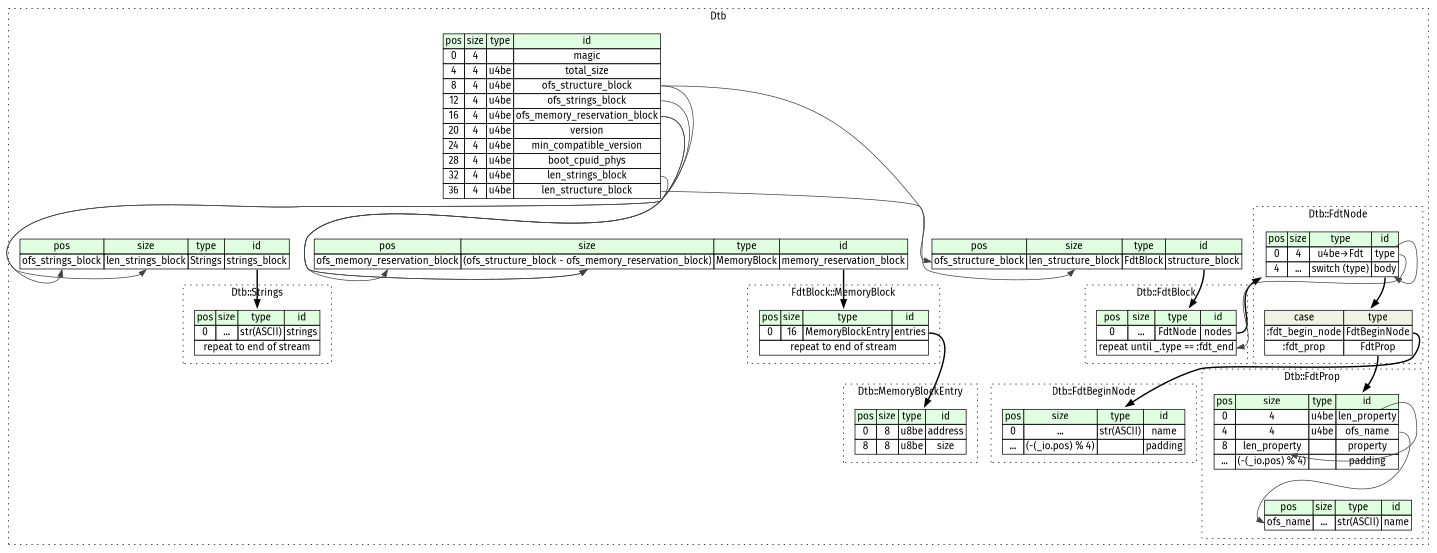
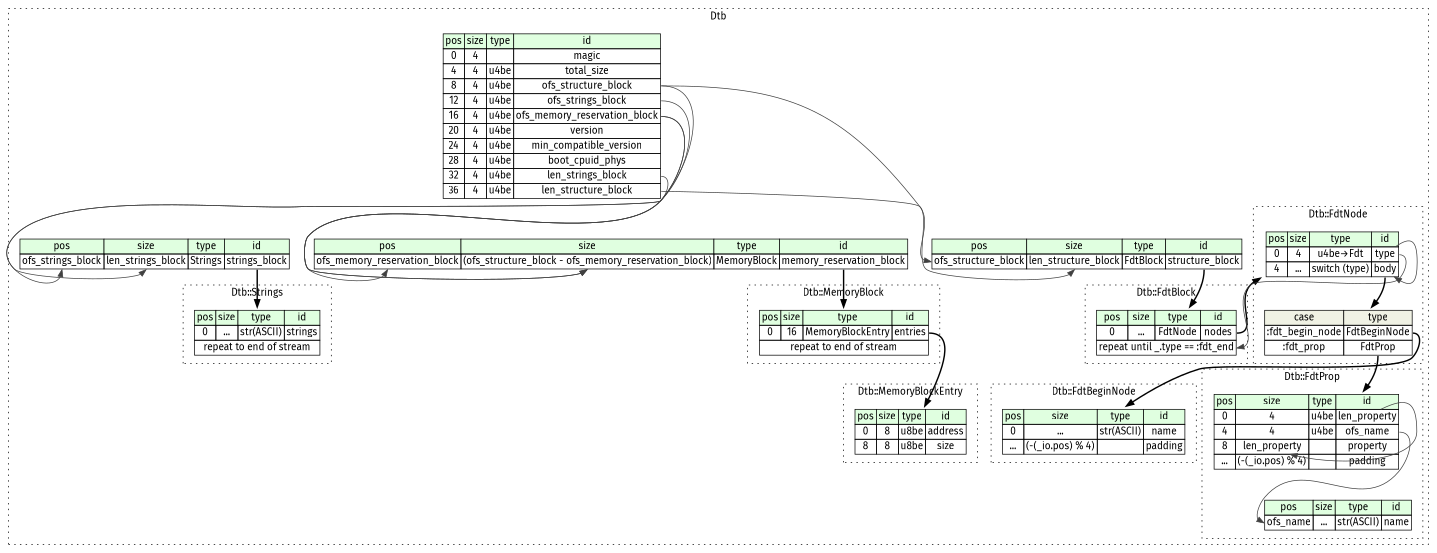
(844, 293) -> (844, 293)
